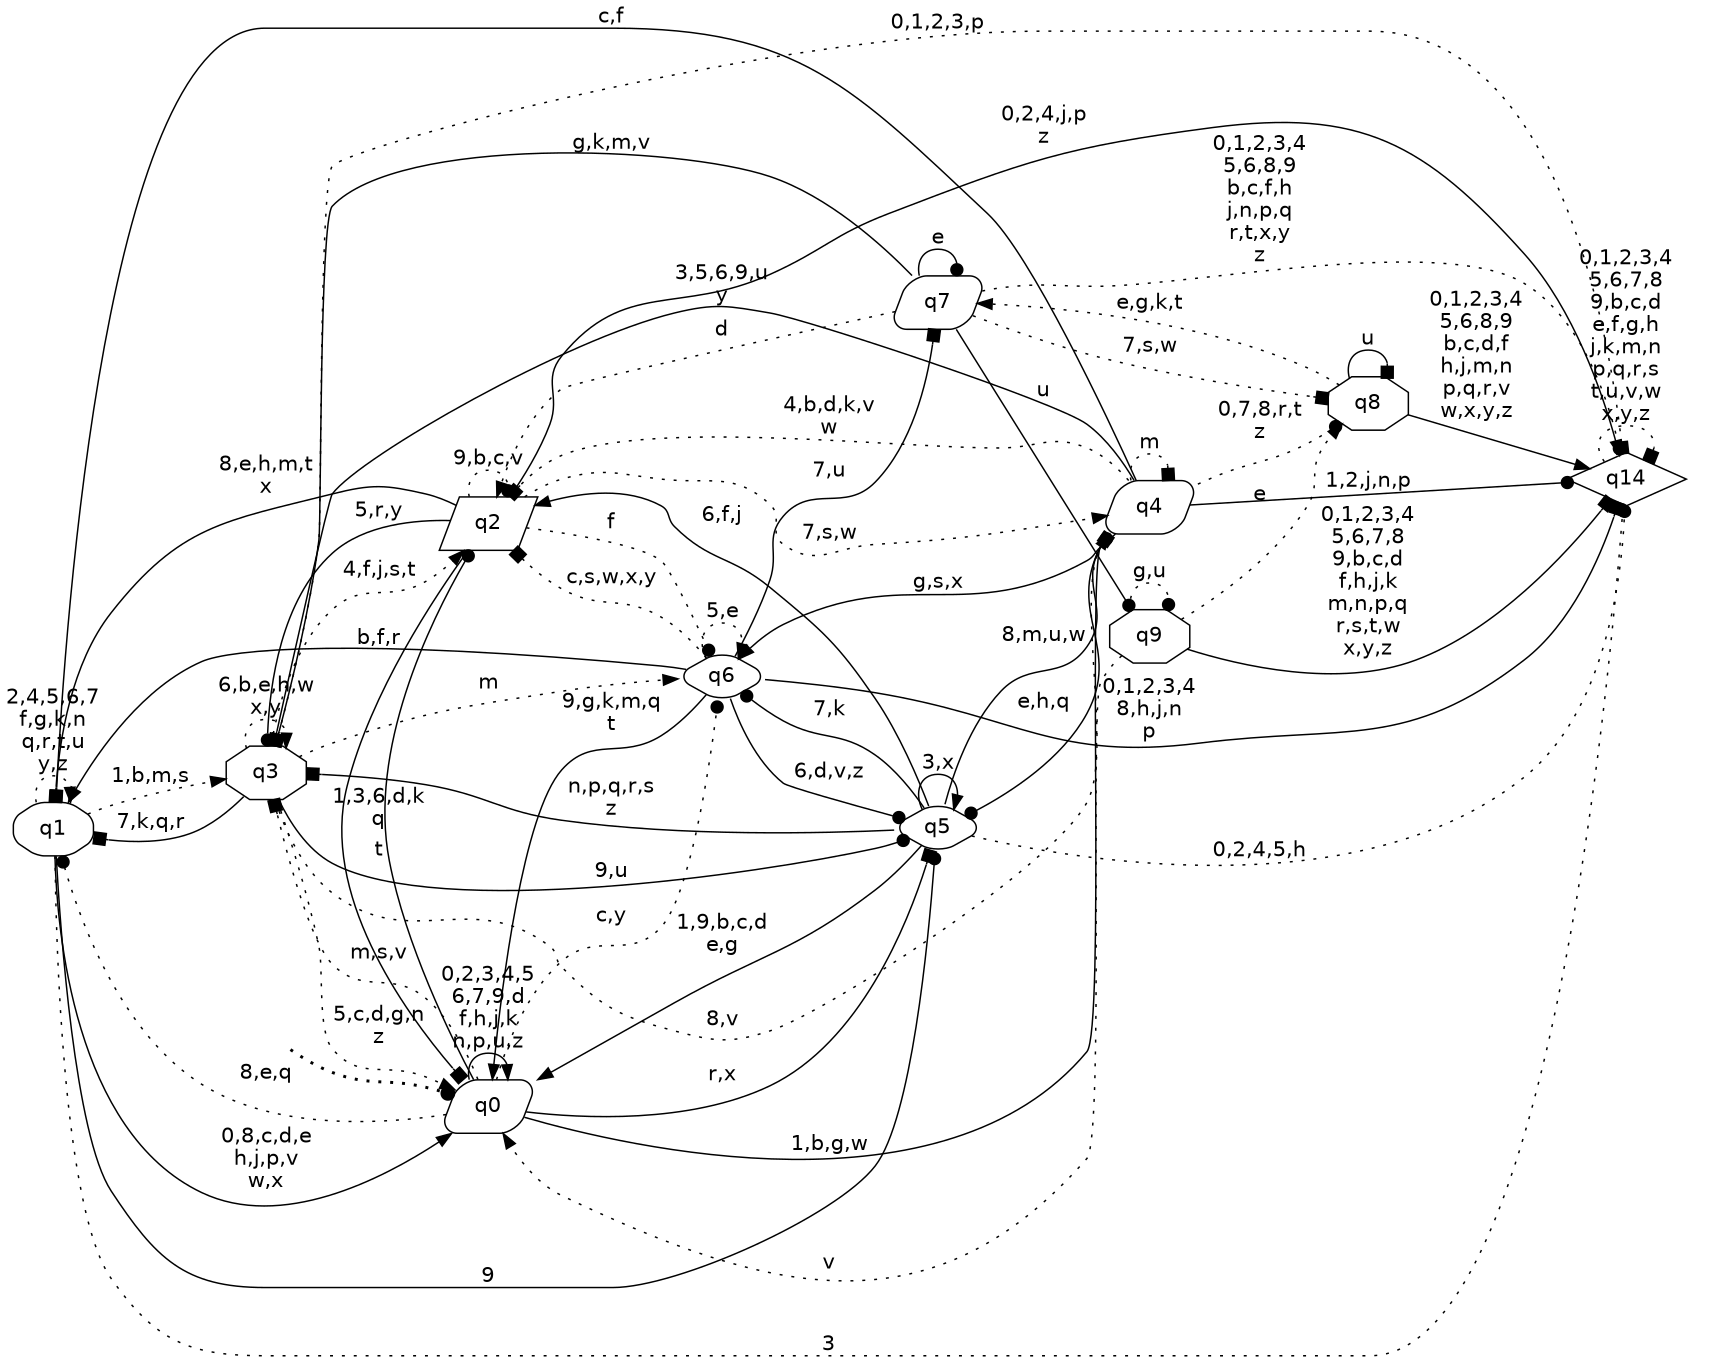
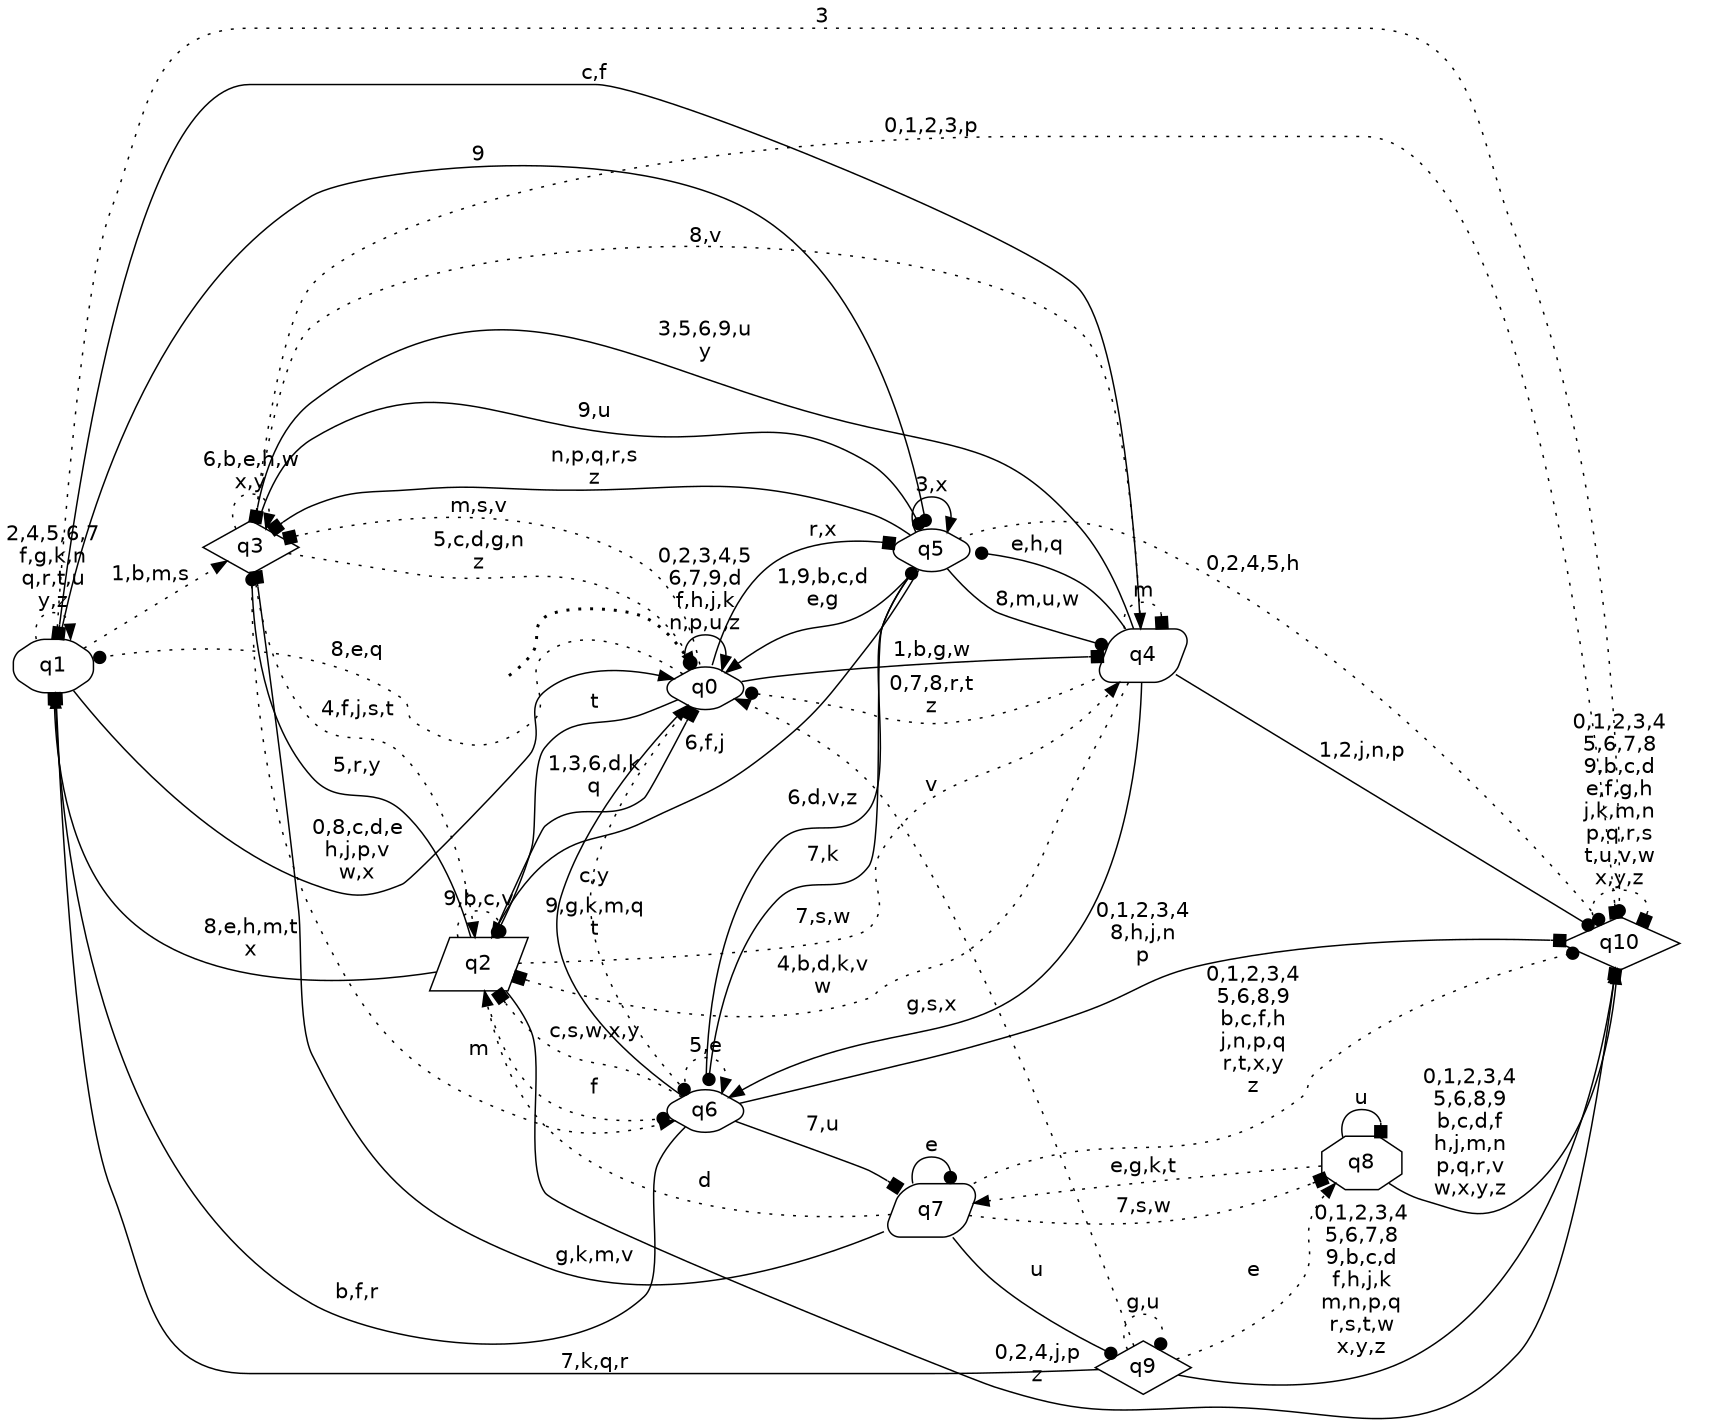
(1265, 460) -> (928, 723)
(1626, 479) -> (1620, 943)
(1150, 636) -> (1143, 1368)
(266, 773) -> (251, 547)
(182, 836) -> (306, 1374)
(489, 1107) -> (705, 688)
